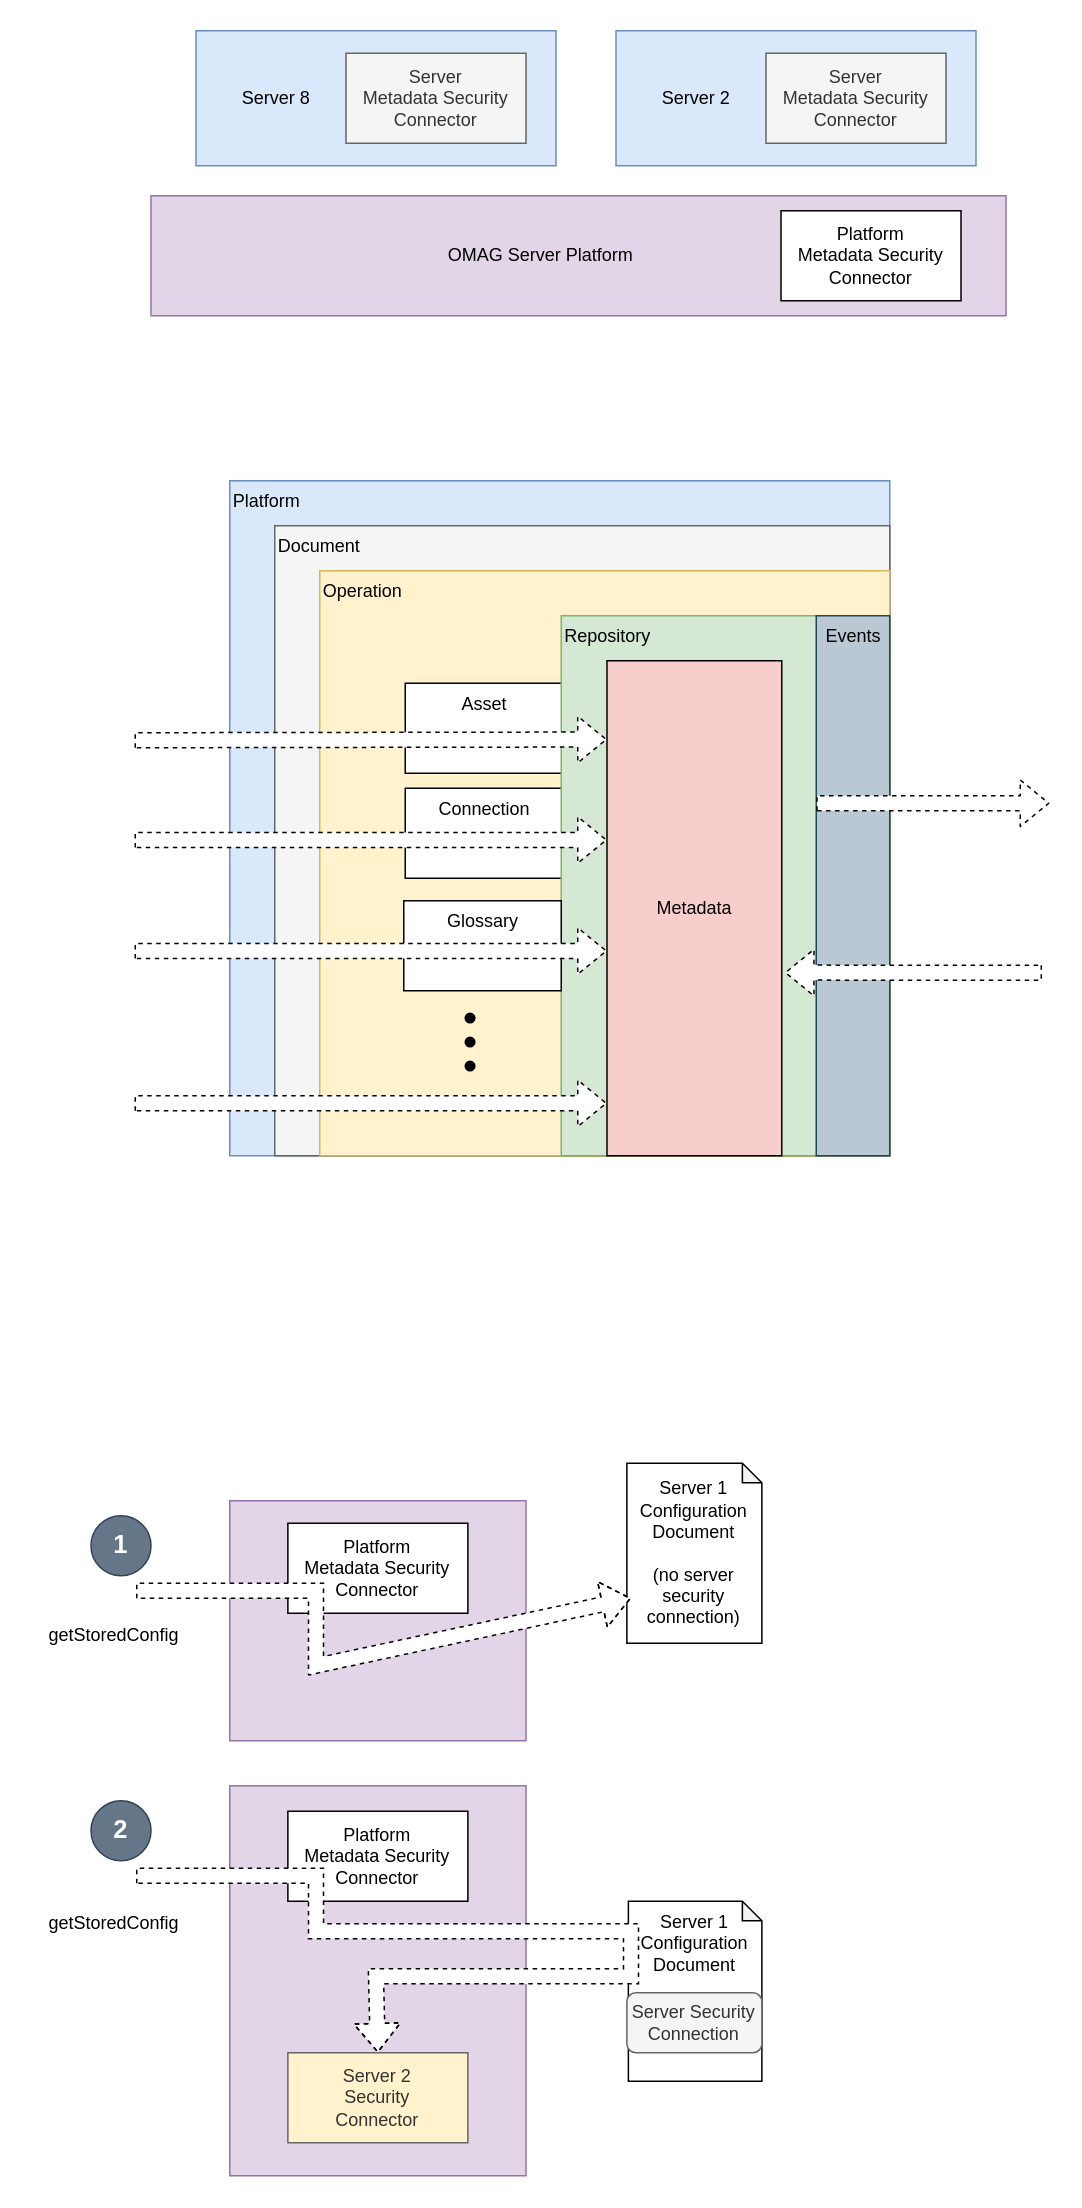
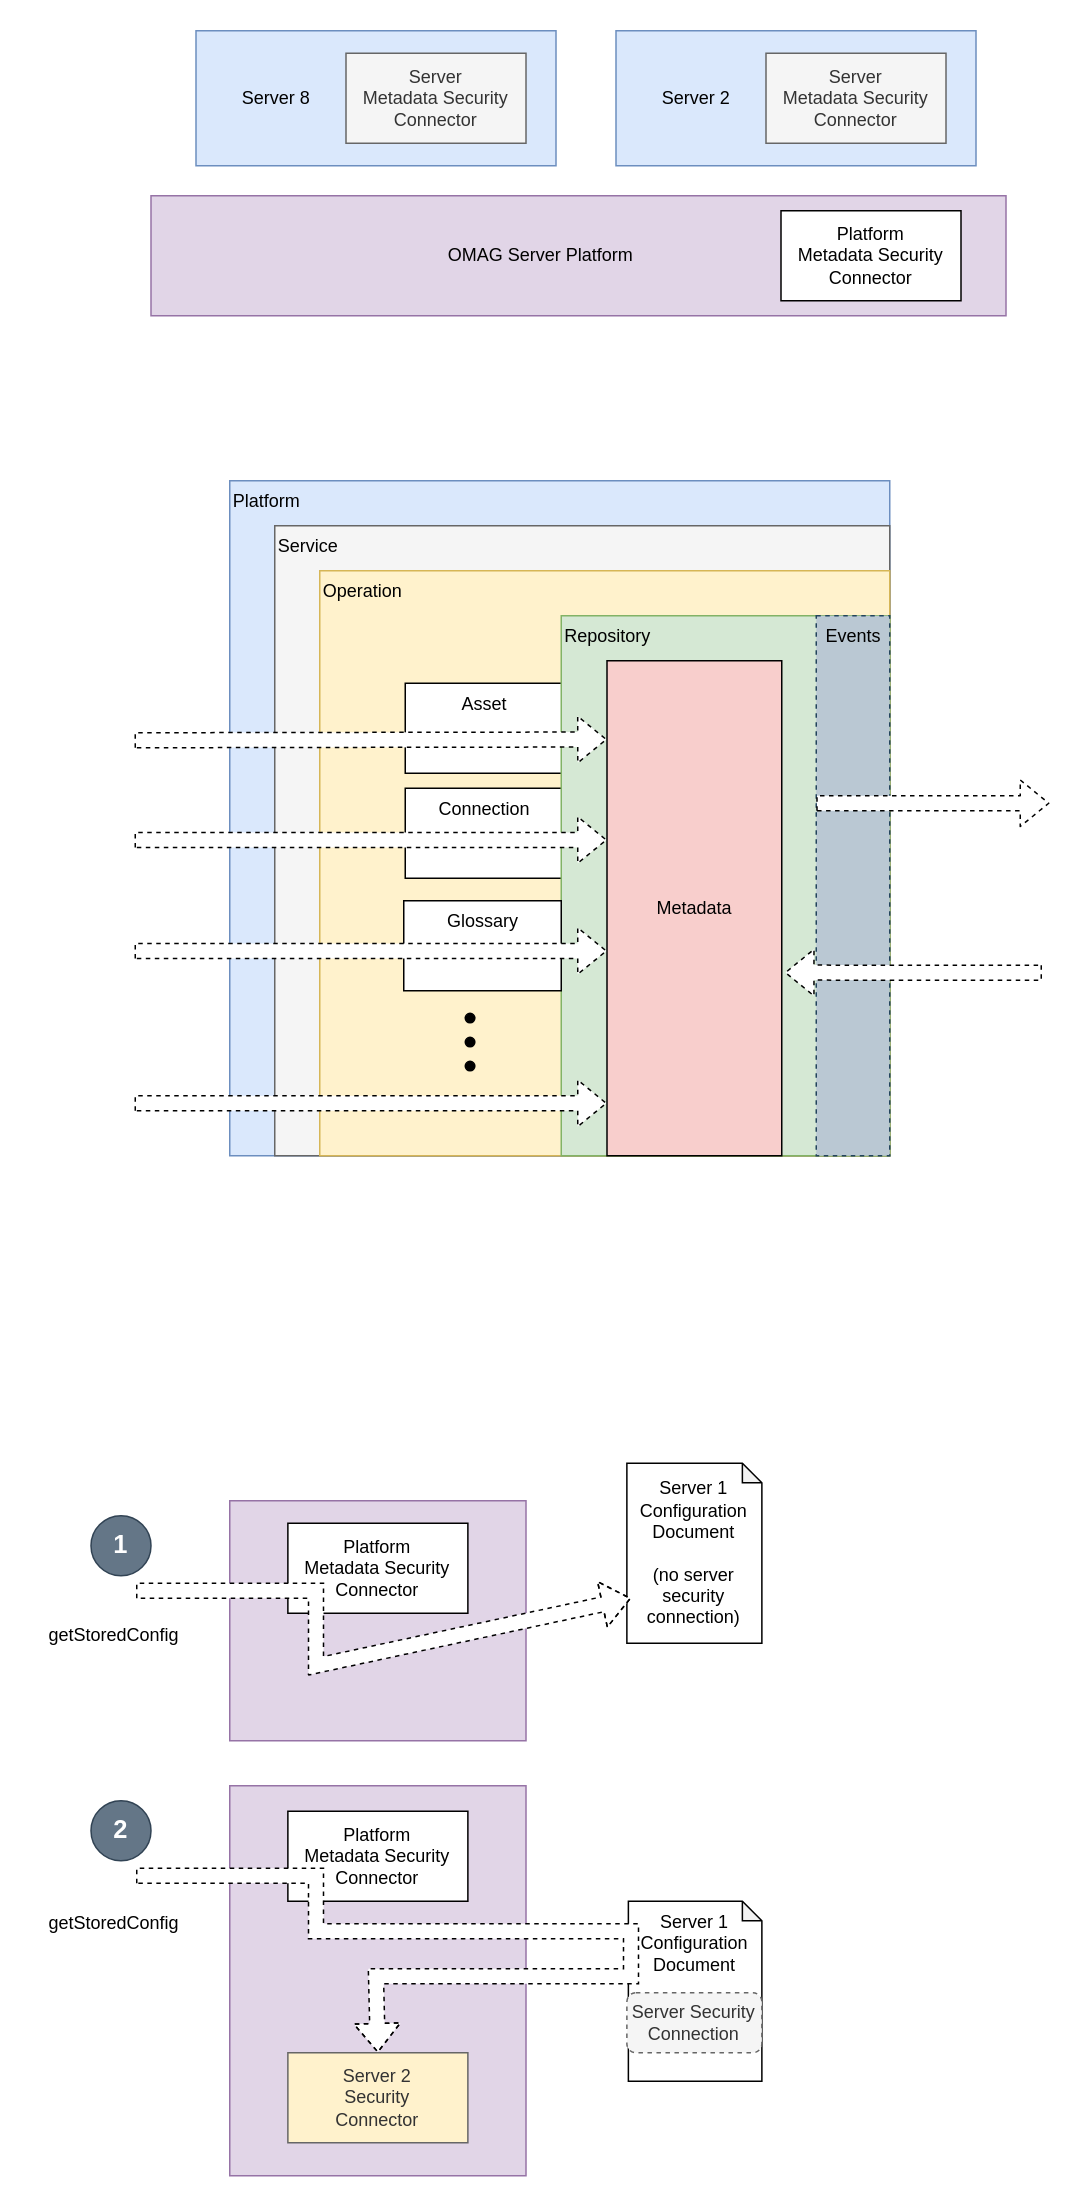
(319, 547) -> (311, 547)
(853, 886) -> (853, 886)
(694, 2023) -> (694, 2023)
